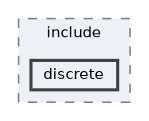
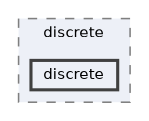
(74, 33) -> (74, 33)
